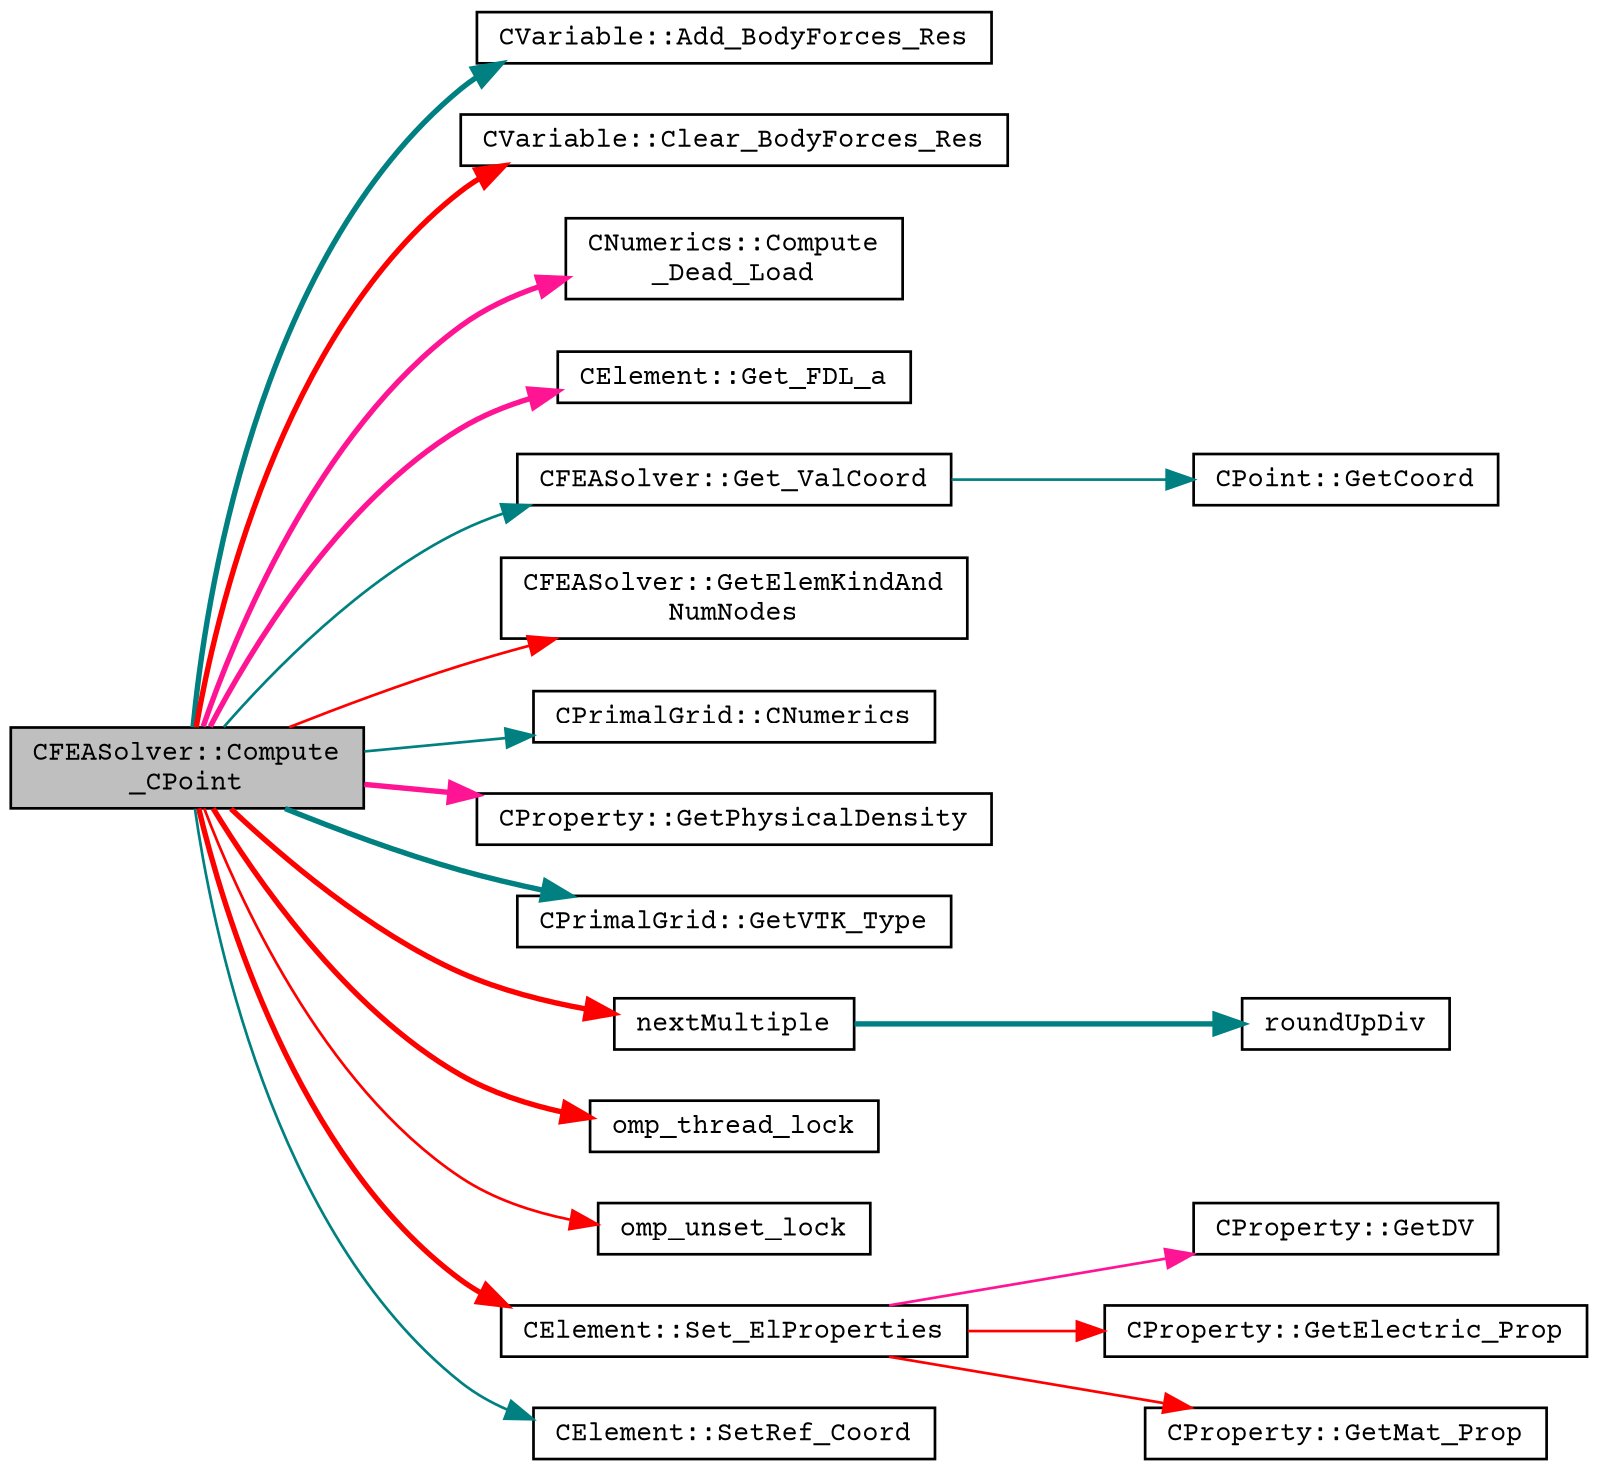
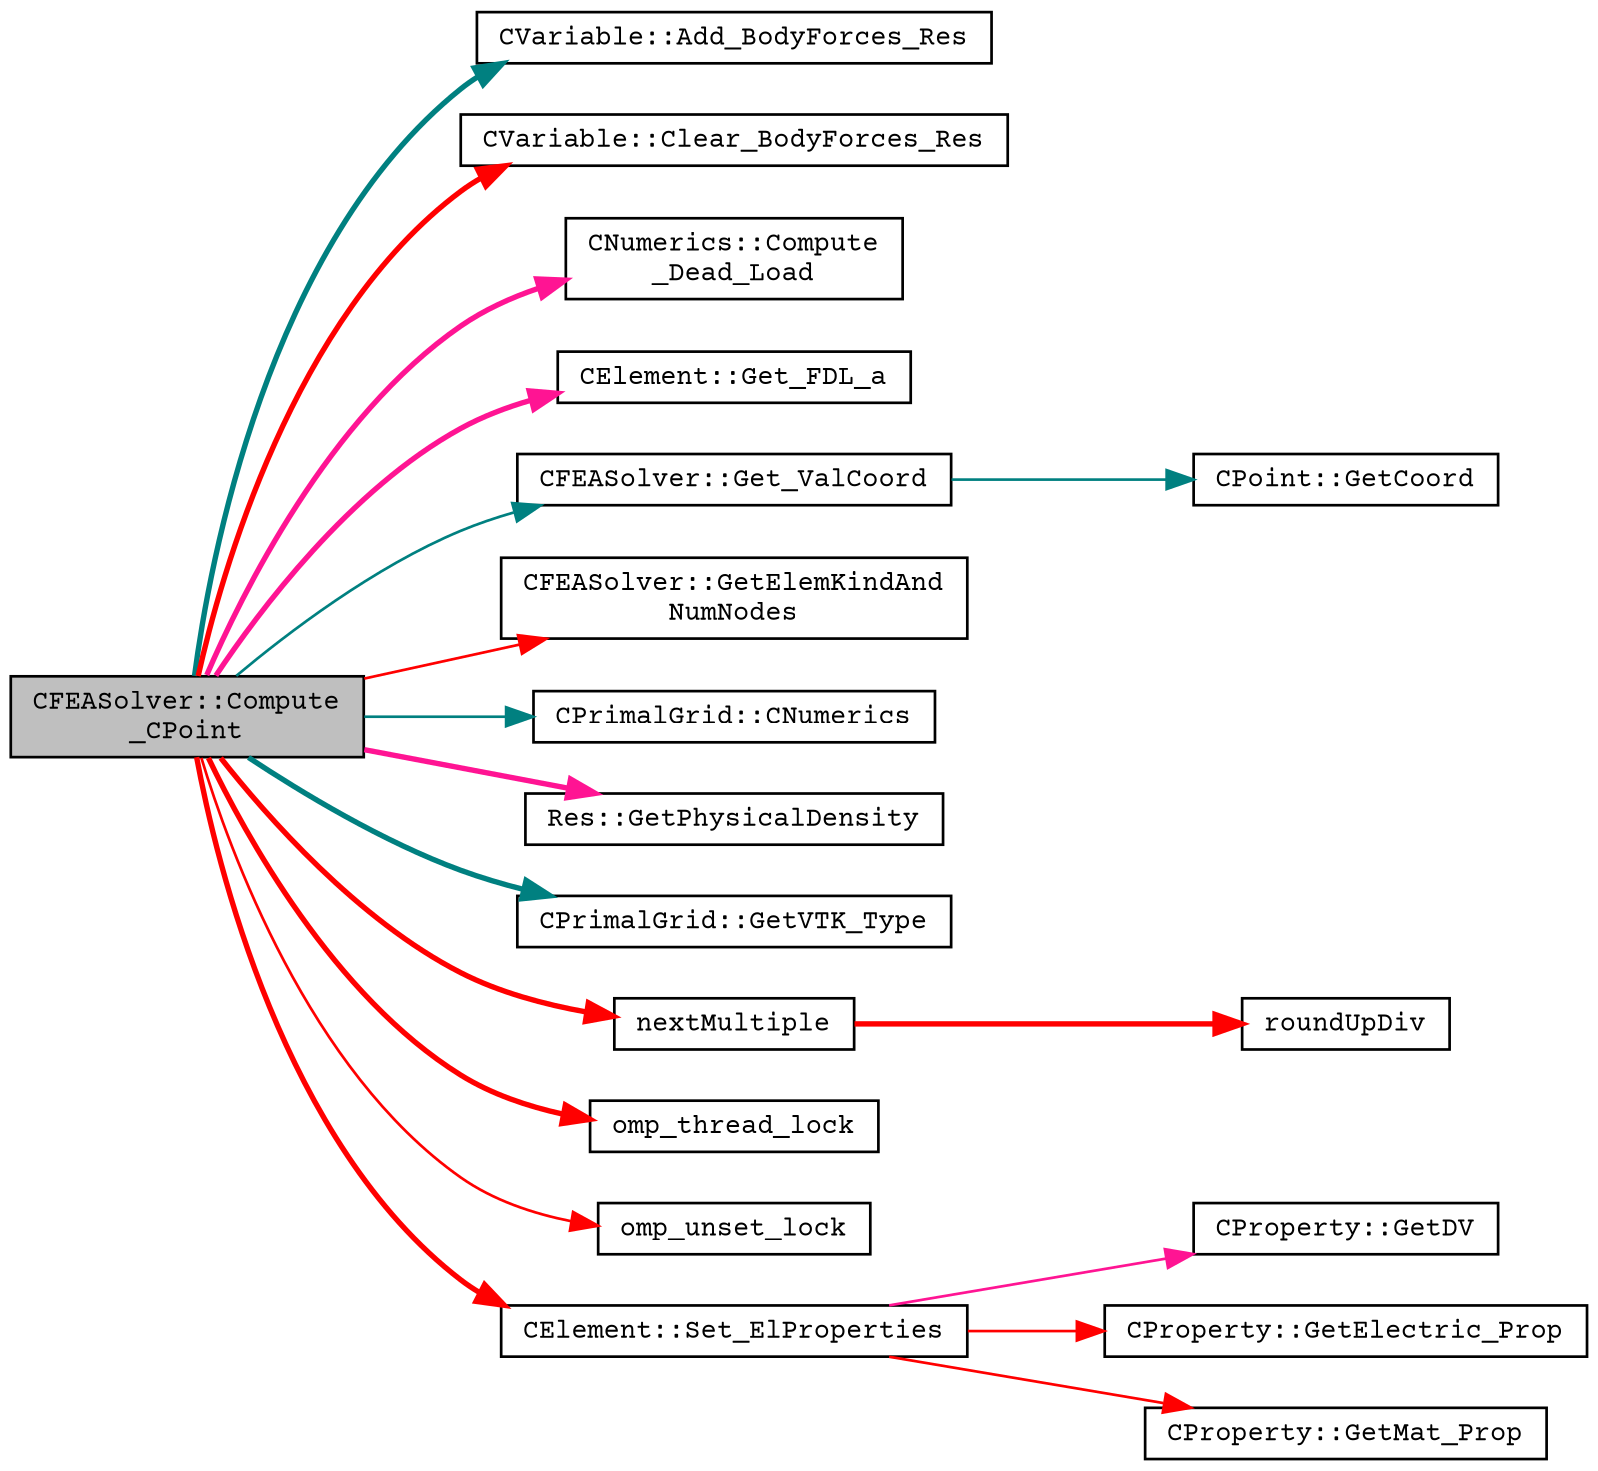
(734, 819) -> (734, 819)
(1035, 1024) -> (1035, 1024)
(734, 1433) -> none
